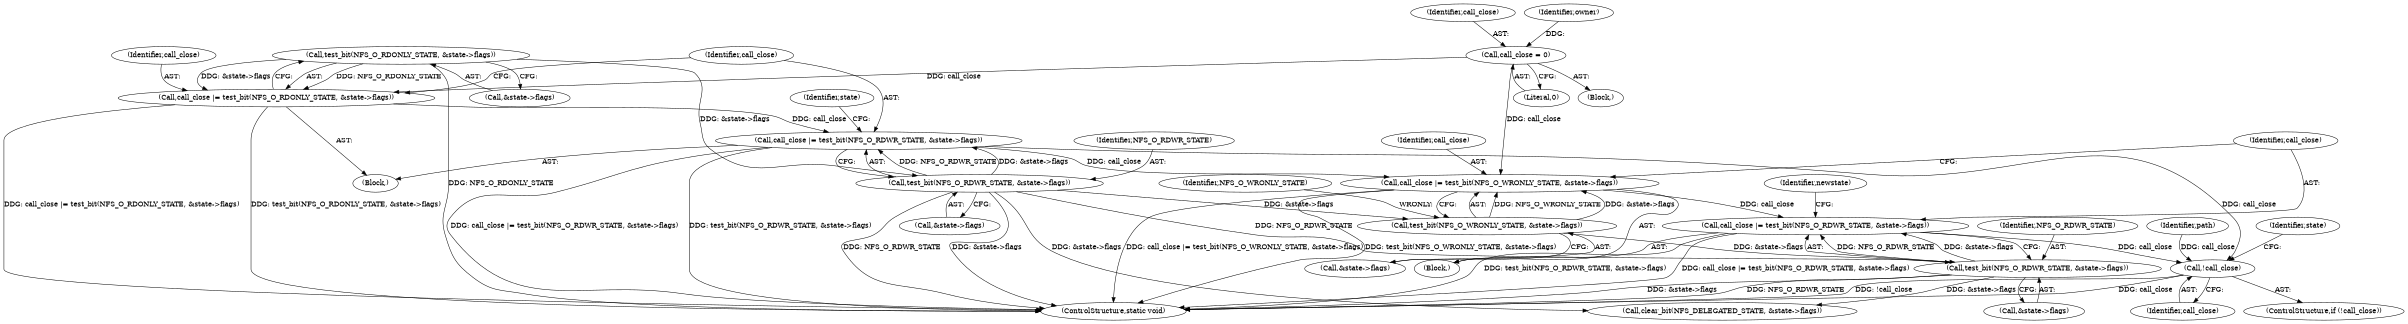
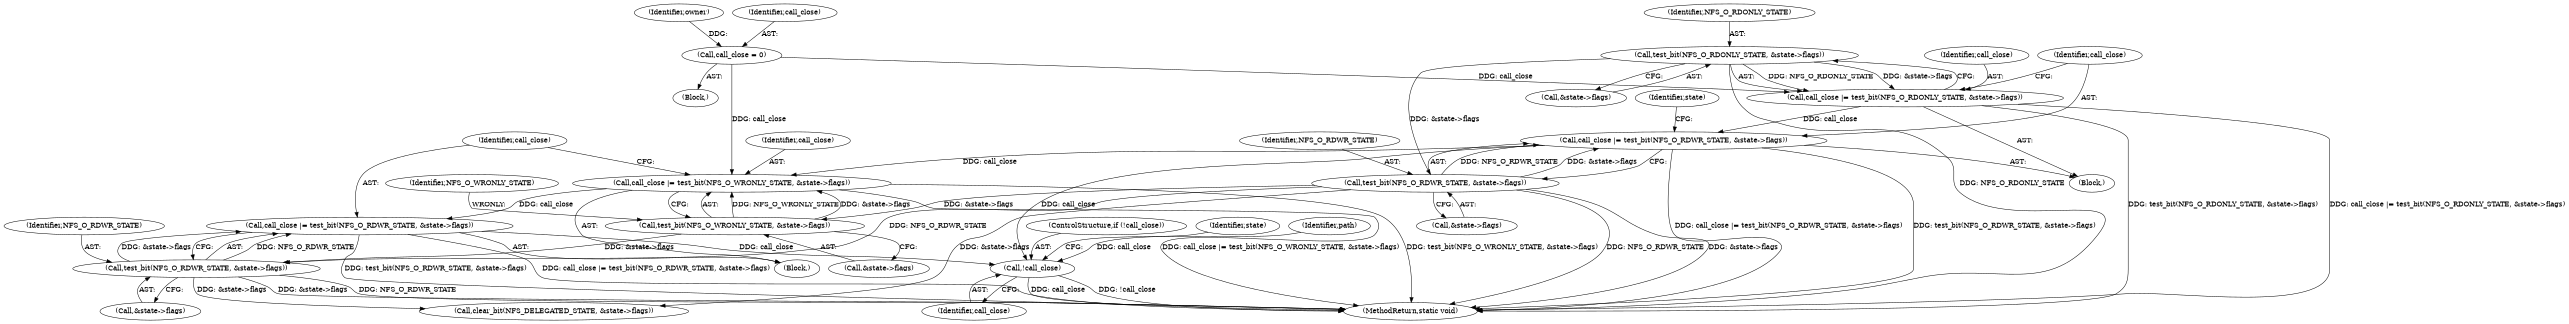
none -> (1730, 13)
(1541, 98) -> none
(1815, 183) -> none
(2265, 289) -> (1042, 239)
(1113, 311) -> (1410, 311)
